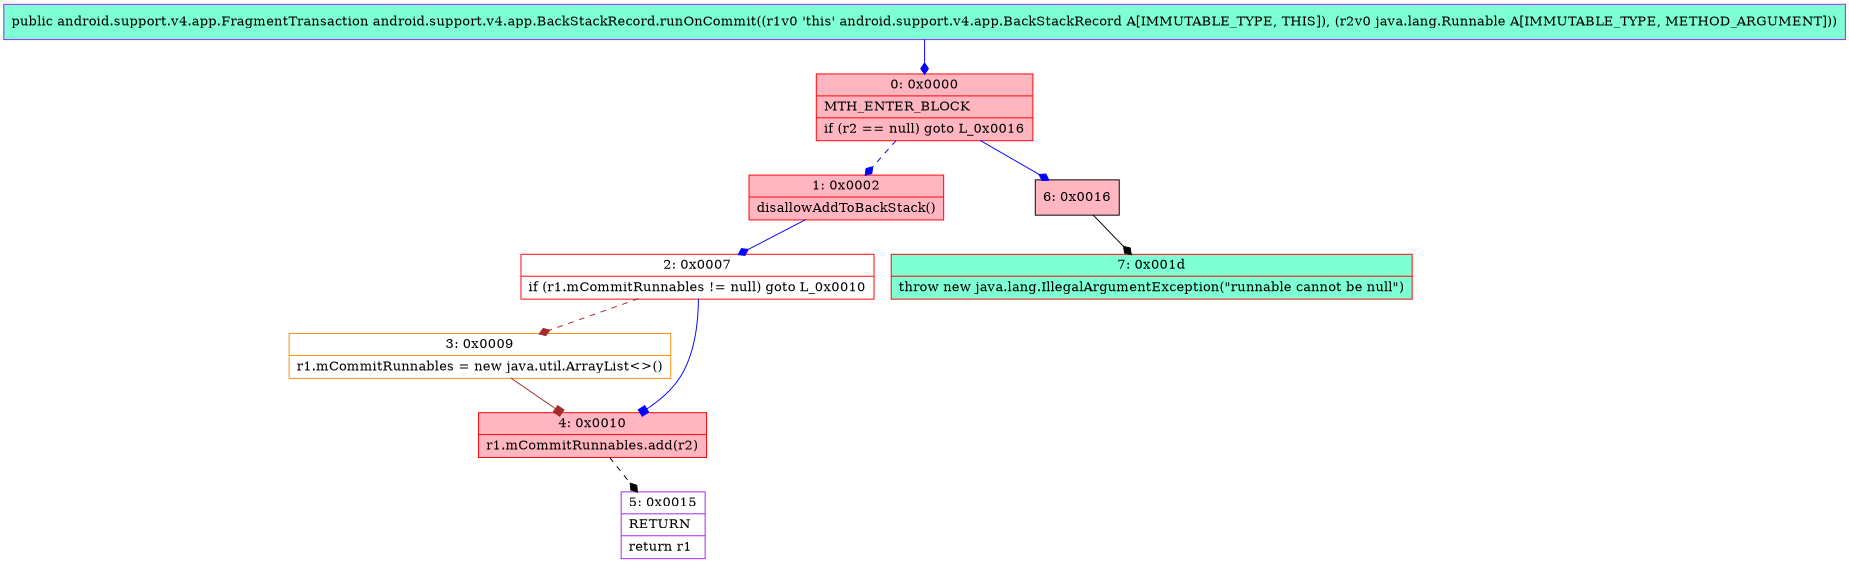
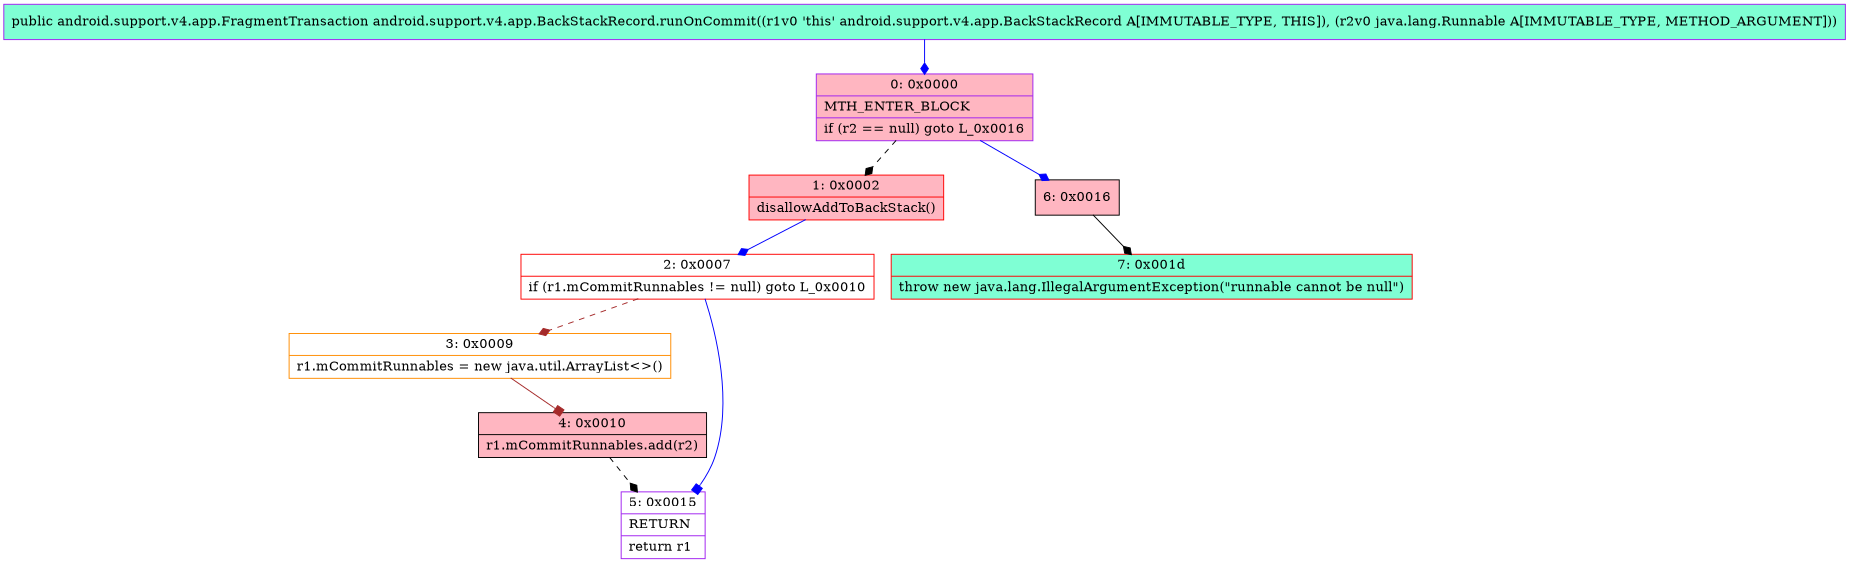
(925, 107) -> (925, 107)
(885, 153) -> (885, 153)
(688, 361) -> (723, 393)
(593, 435) -> (593, 435)
